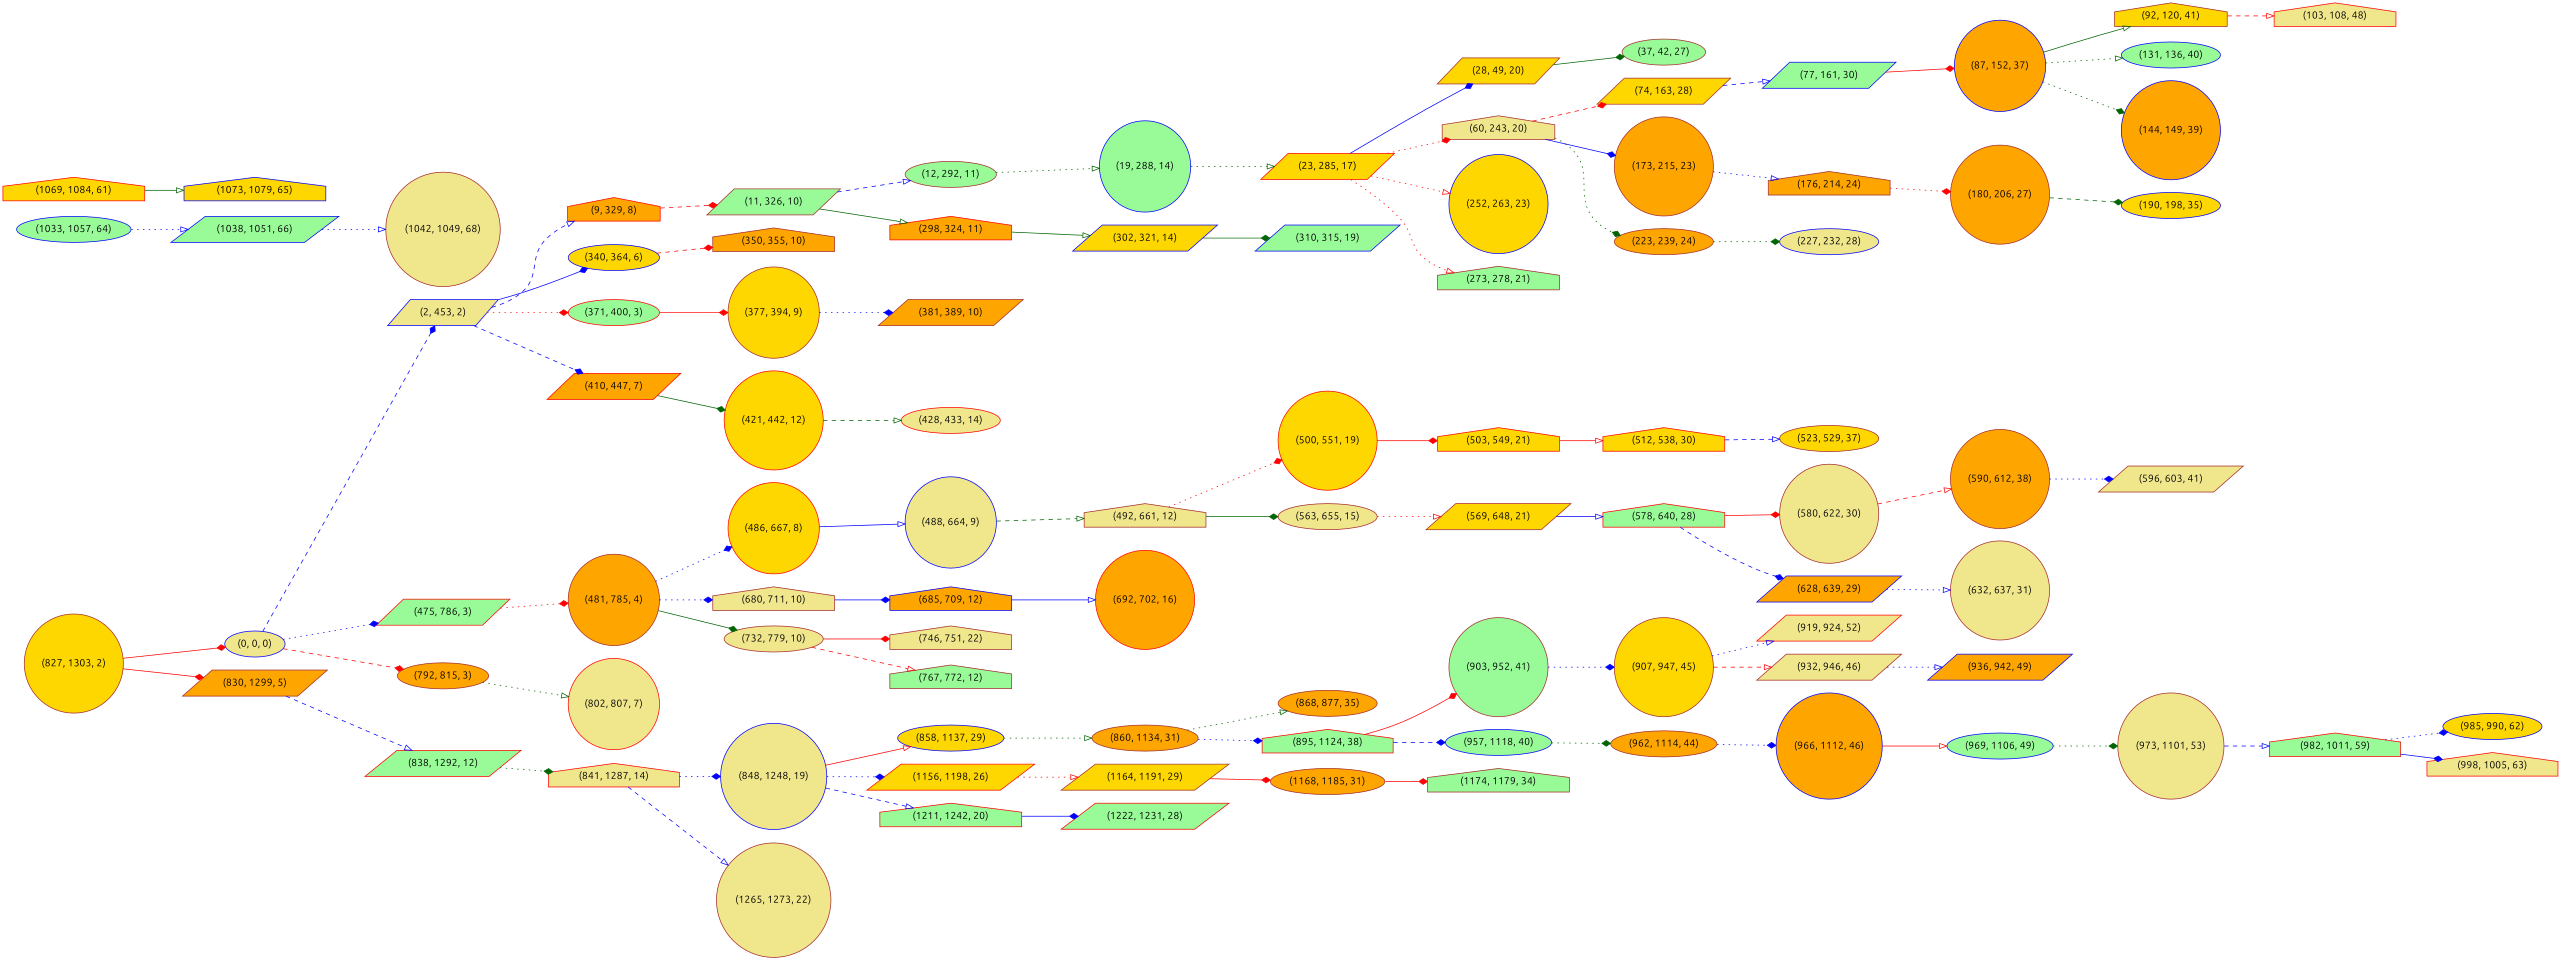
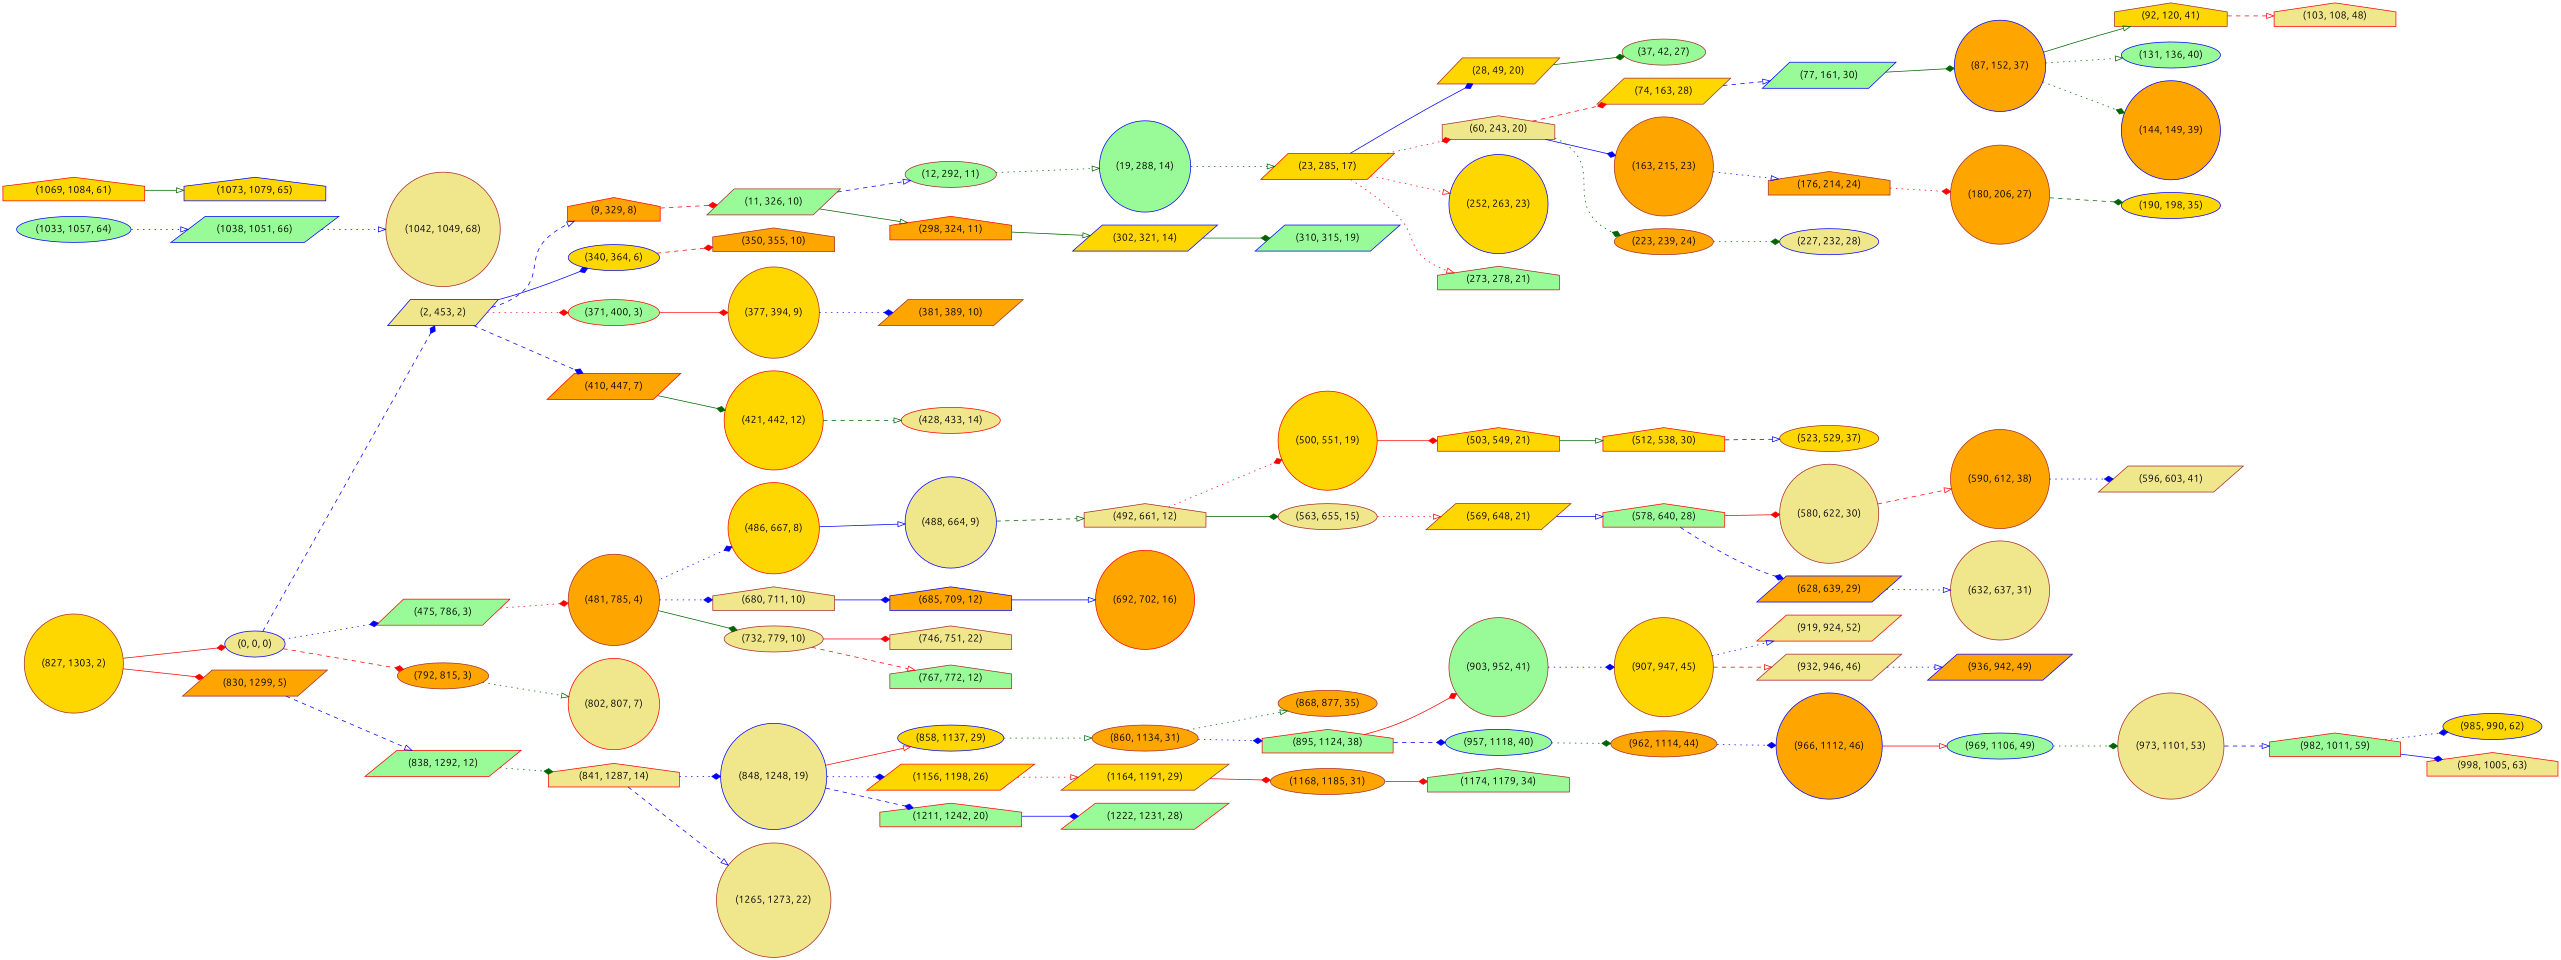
(1916, 71) -> (1916, 71)
(1664, 166) -> (1664, 166)
(1578, 441) -> (1578, 441)
(866, 797) -> (865, 797)
